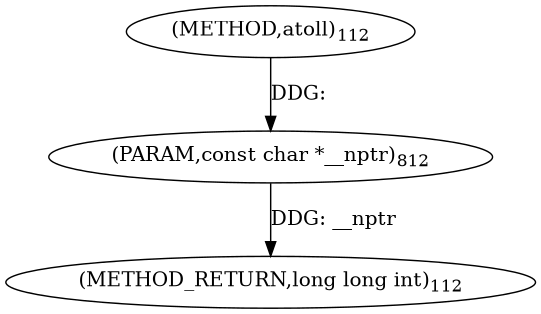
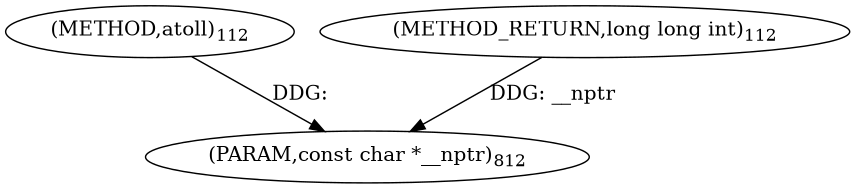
(271, 212) -> (482, 91)
